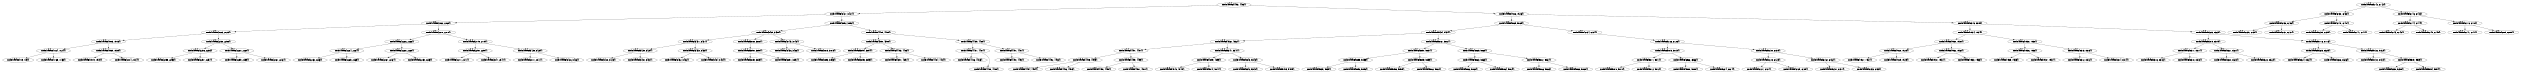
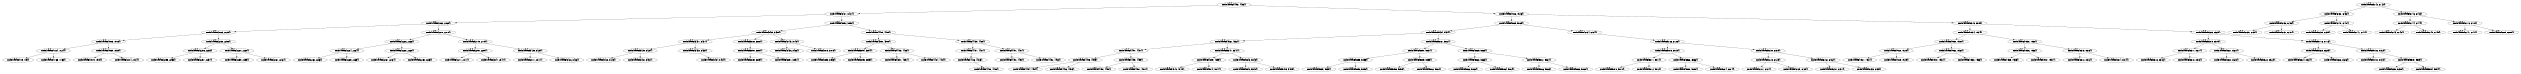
(989, 58) -> (978, 64)
(677, 60) -> none
